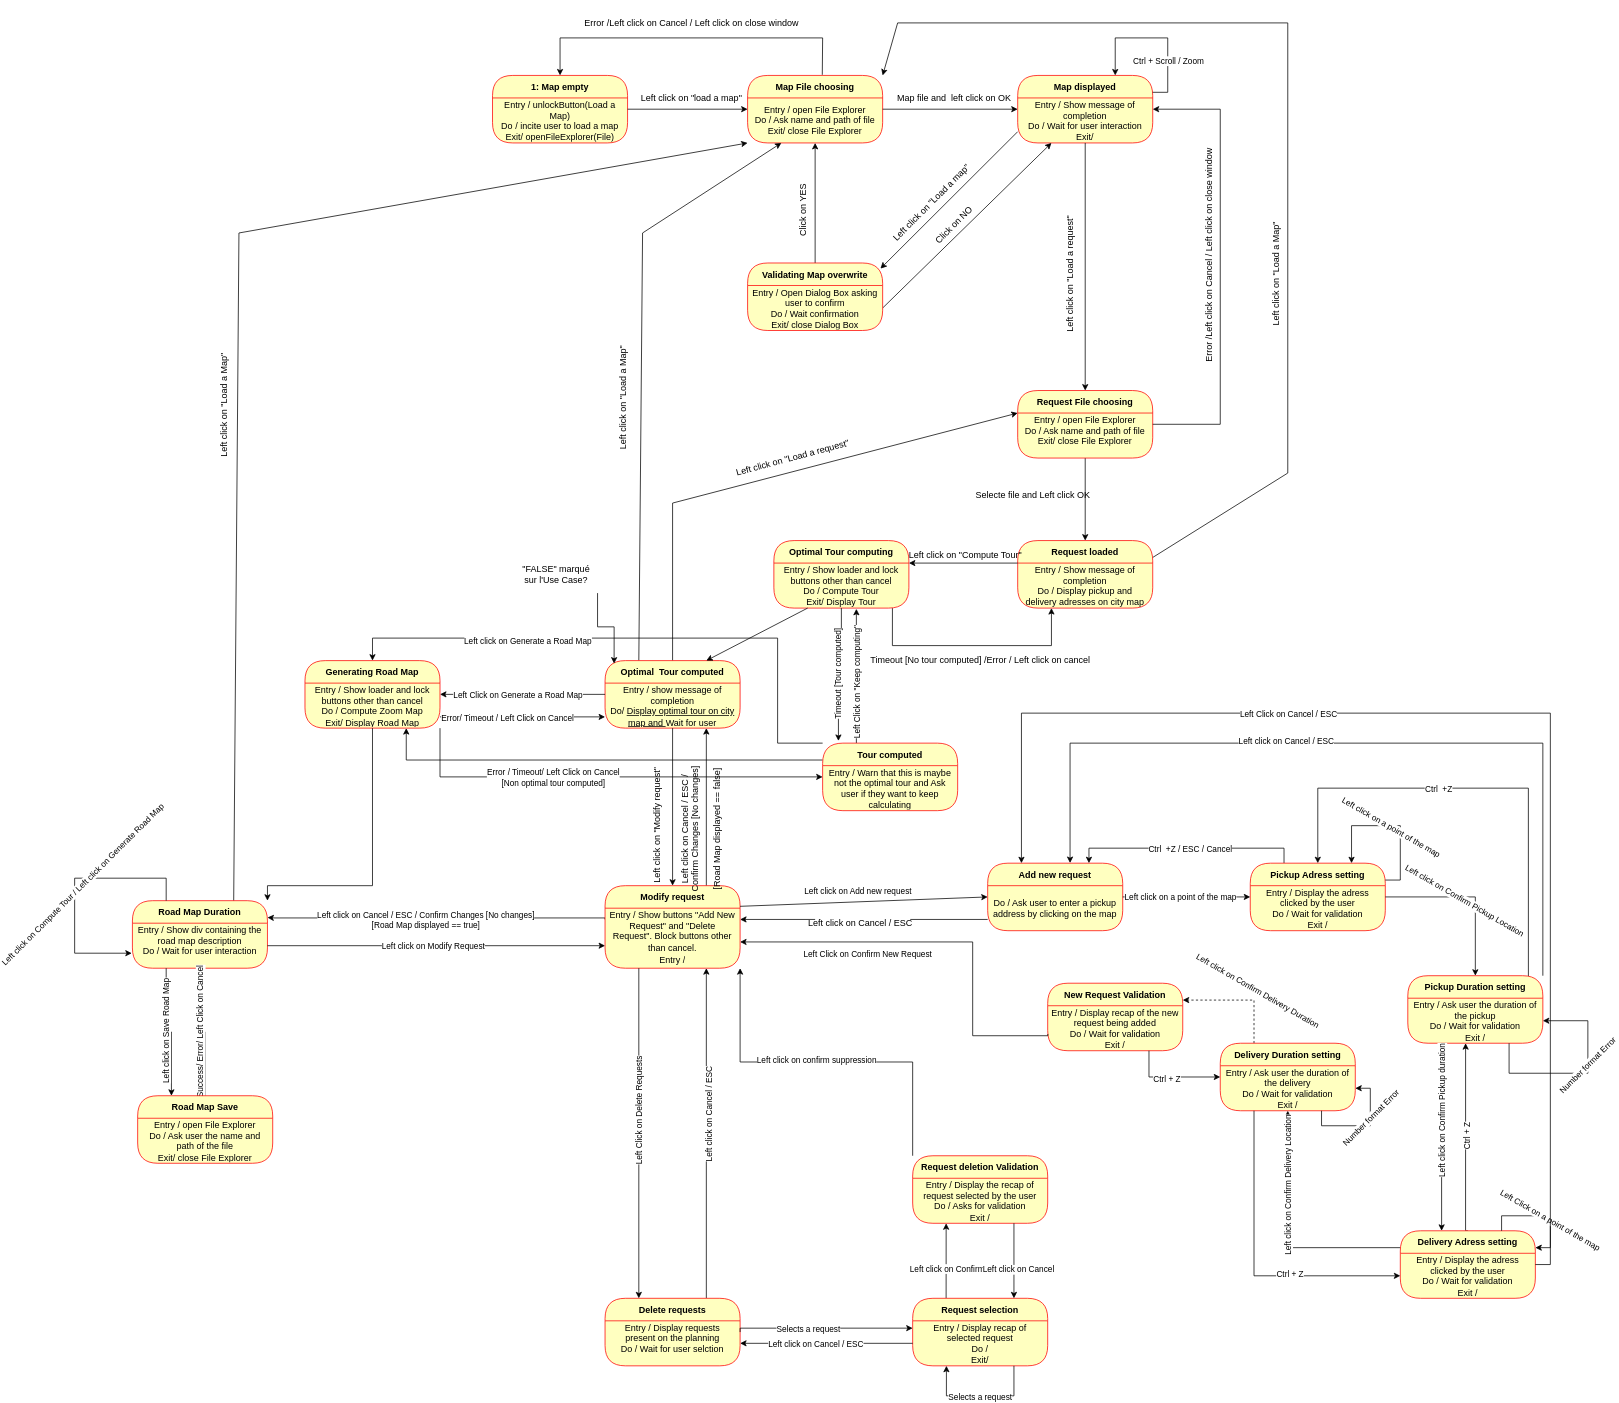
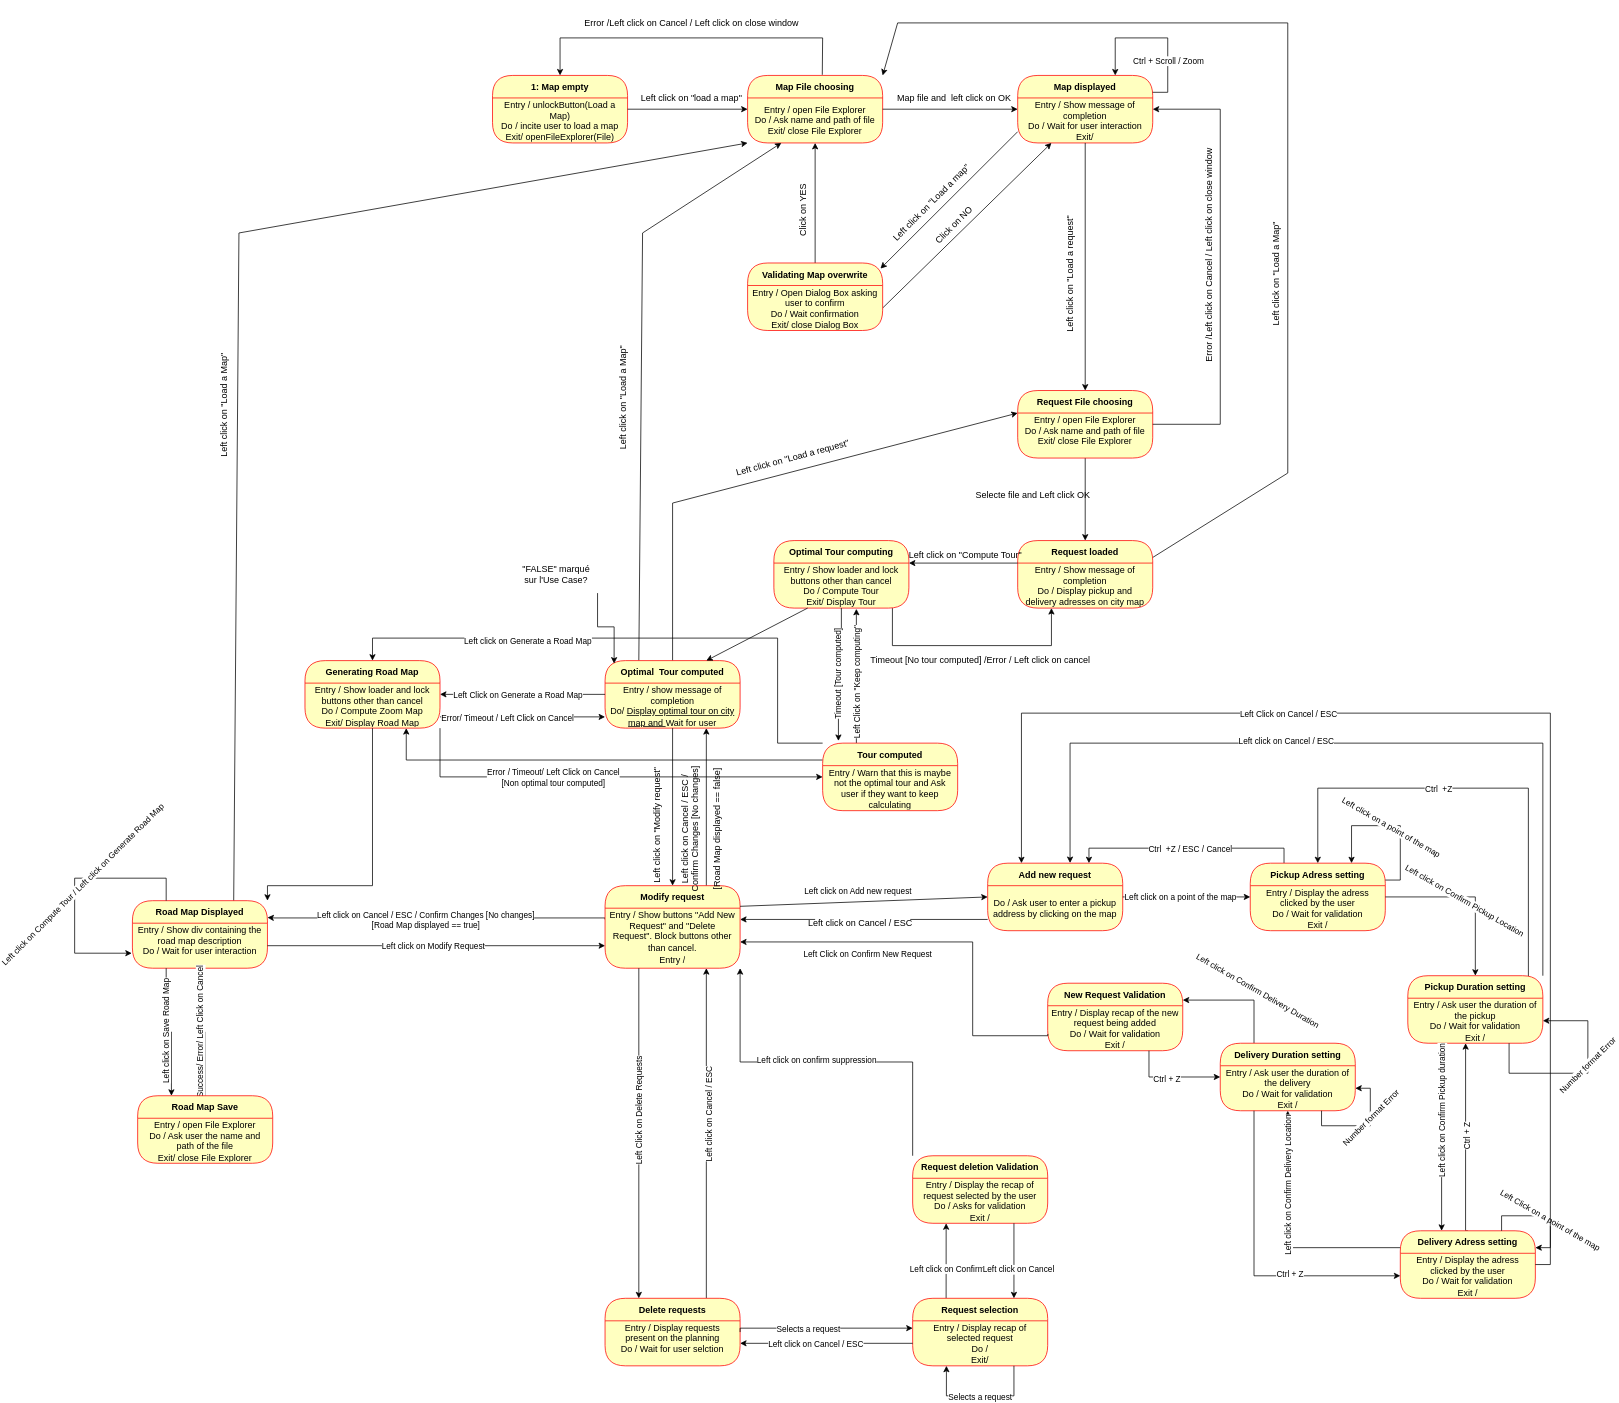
(200, 912) -> (200, 912)
(1242, 1000) -> (1242, 1000)
